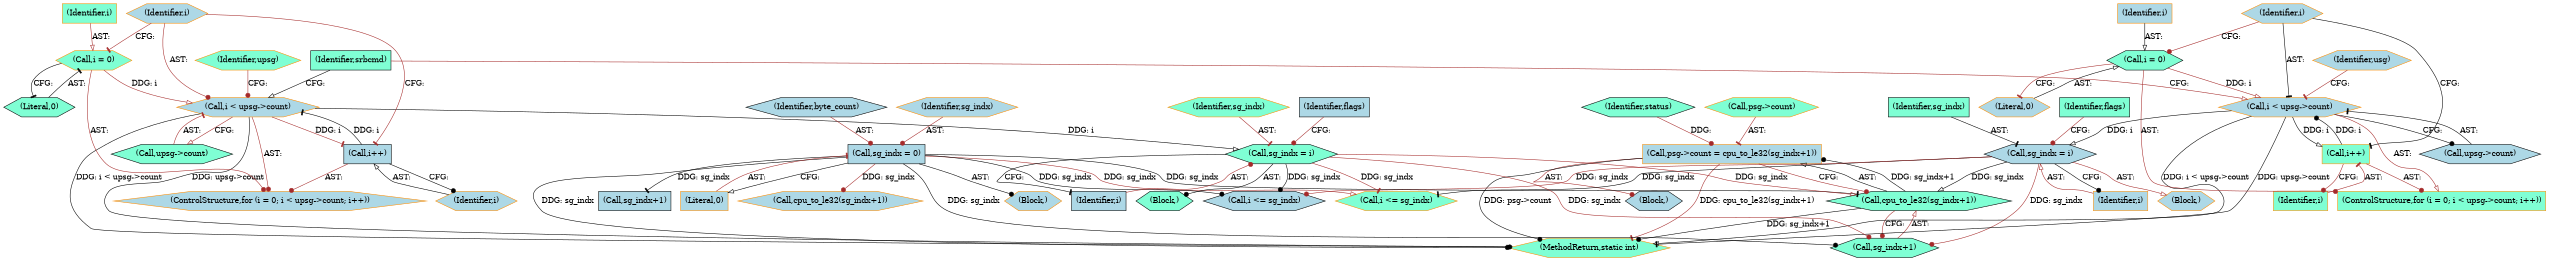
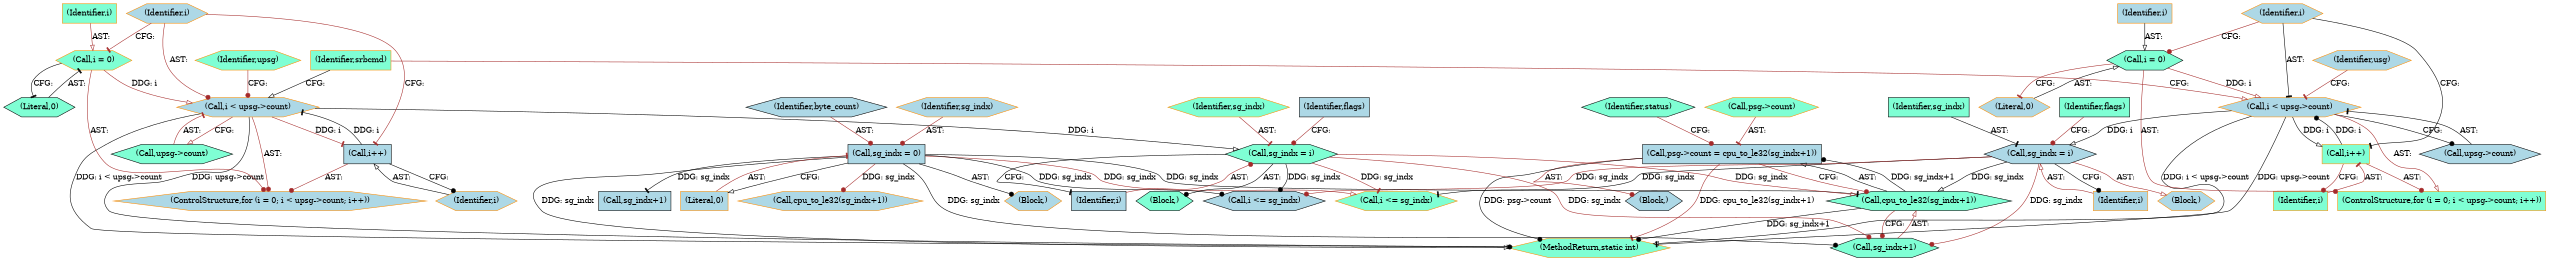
(351, 60) -> (351, 60)
(1702, 131) -> (1702, 131)
(1732, 154) -> (1732, 154)
(723, 234) -> (722, 234)
